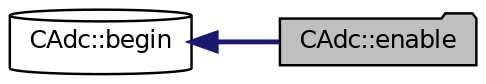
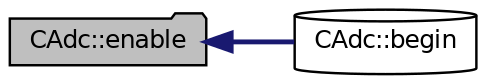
(248, 42) -> (263, 42)
